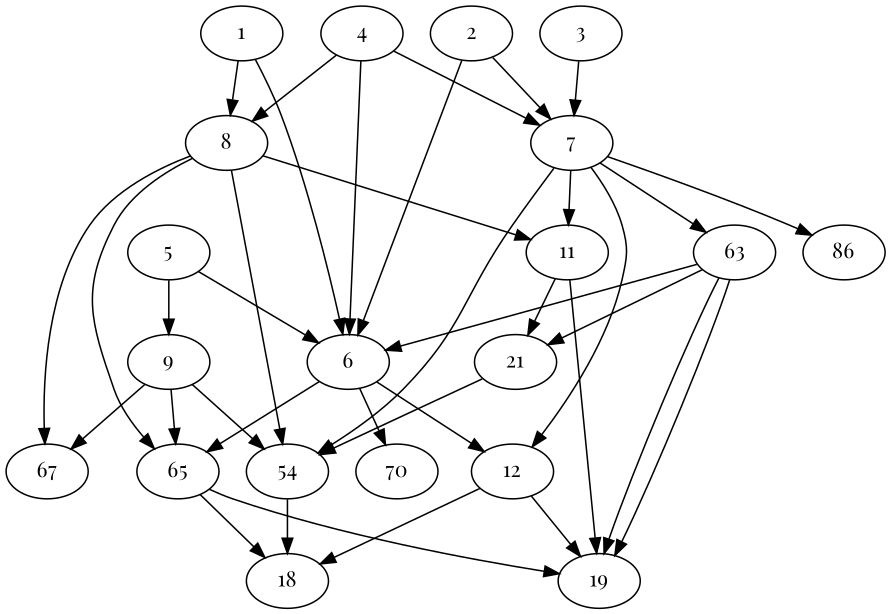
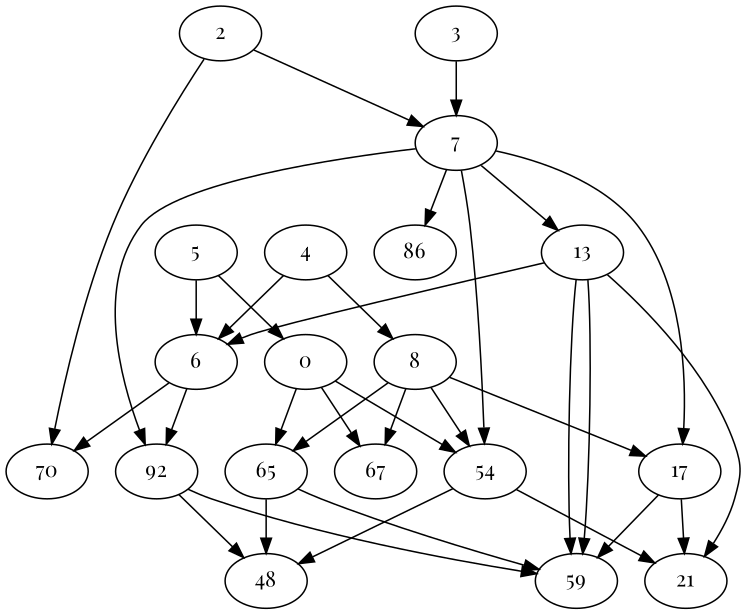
(242, 33) -> none
(463, 86) -> none
(413, 191) -> (109, 236)
(567, 252) -> (680, 471)
(735, 252) -> (582, 252)
(169, 362) -> (306, 362)
(408, 413) -> (594, 531)
(267, 414) -> none
(513, 471) -> (157, 471)
(287, 581) -> (266, 581)
(599, 581) -> (576, 581)
